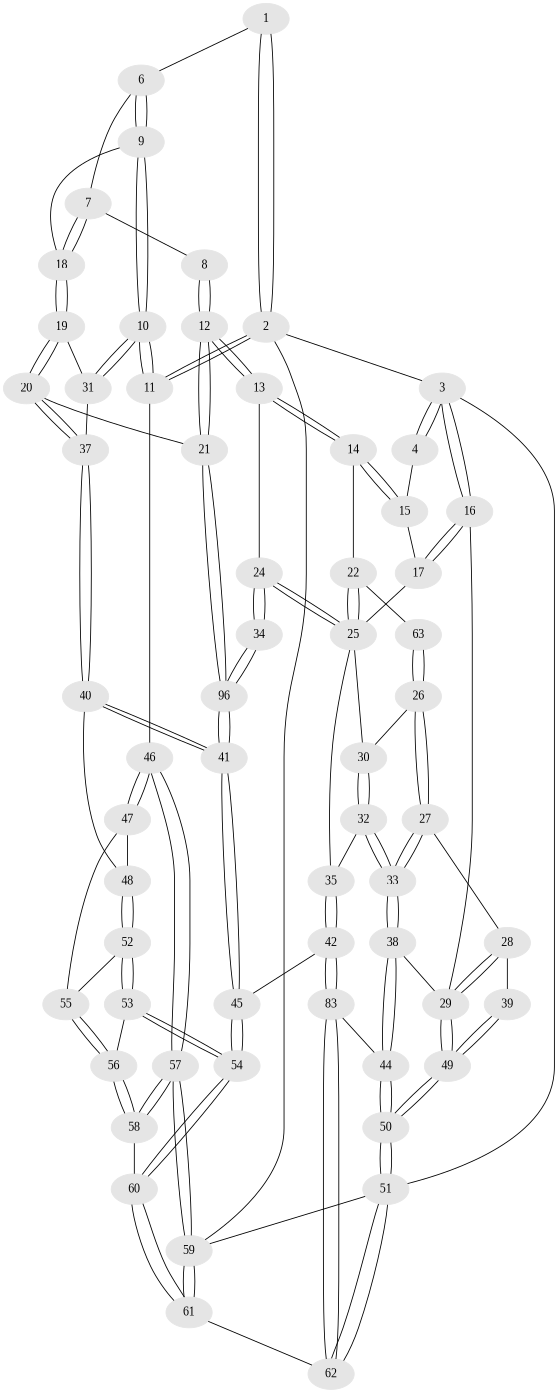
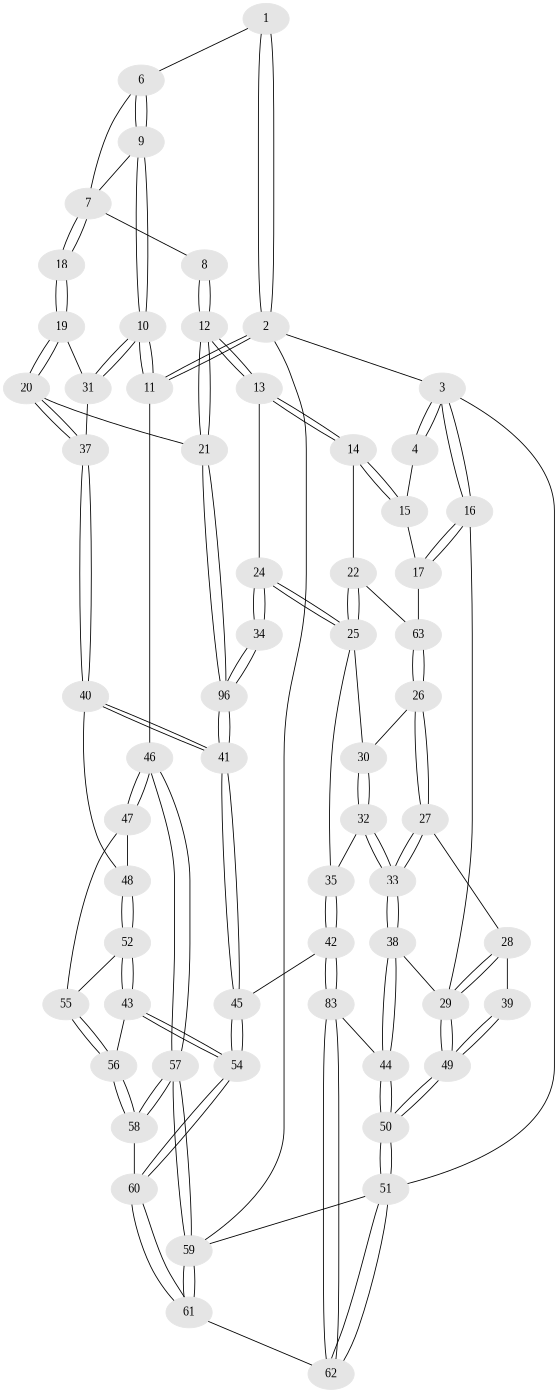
(61, 183) -> (115, 173)
(390, 600) -> (418, 604)
(127, 1004) -> (127, 1004)
